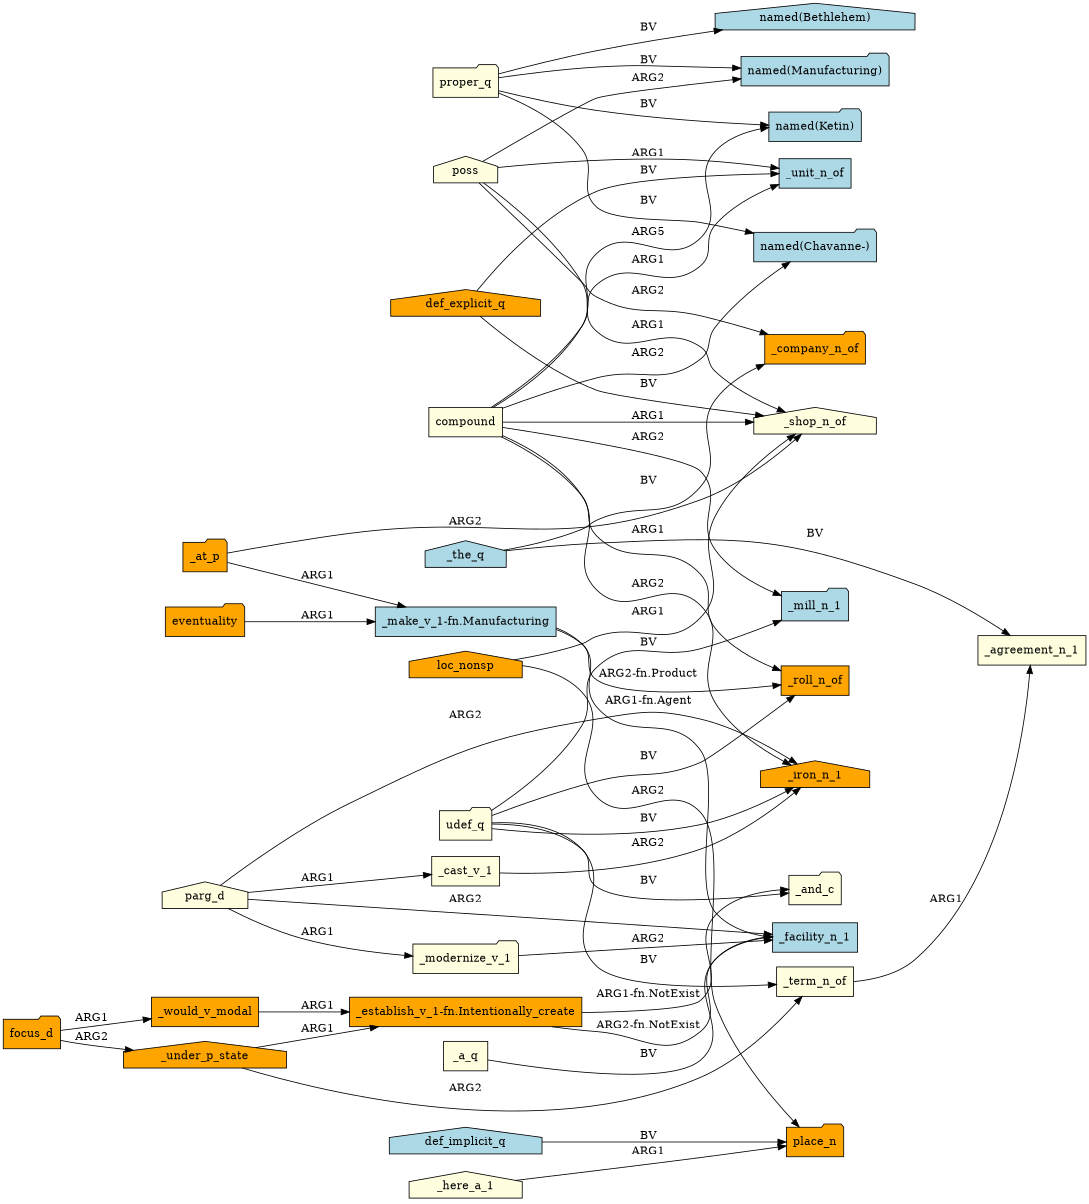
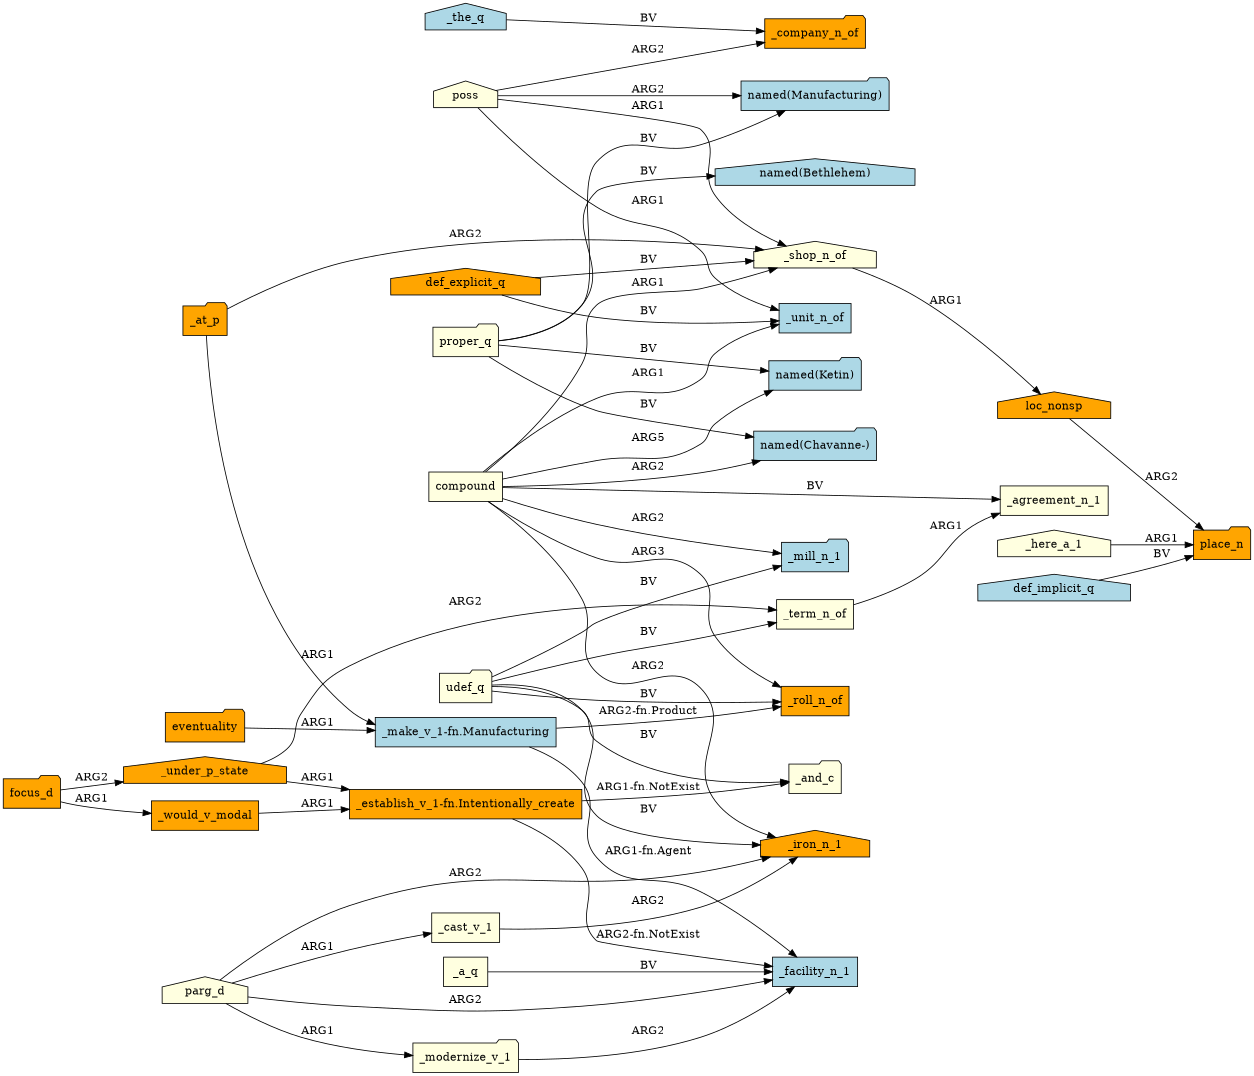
(649, 530) -> (649, 552)
(763, 543) -> (747, 493)
(700, 618) -> (950, 319)
